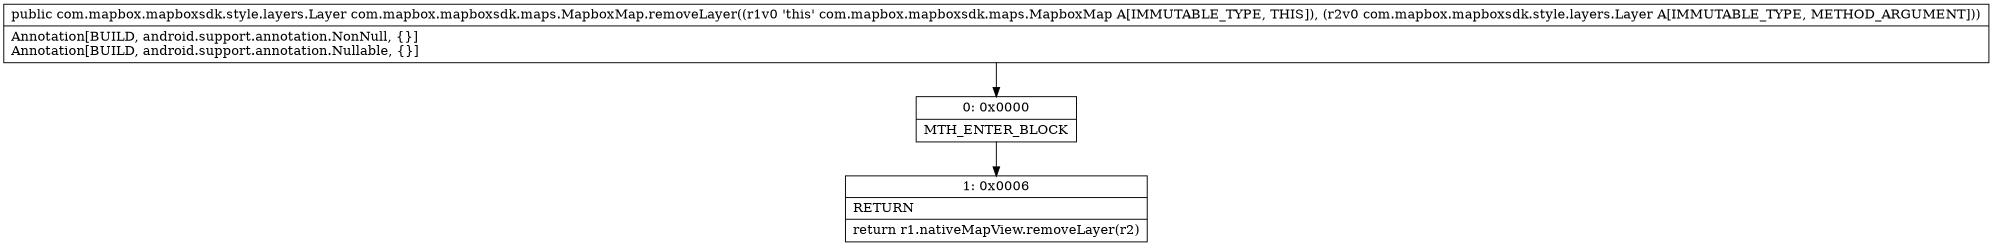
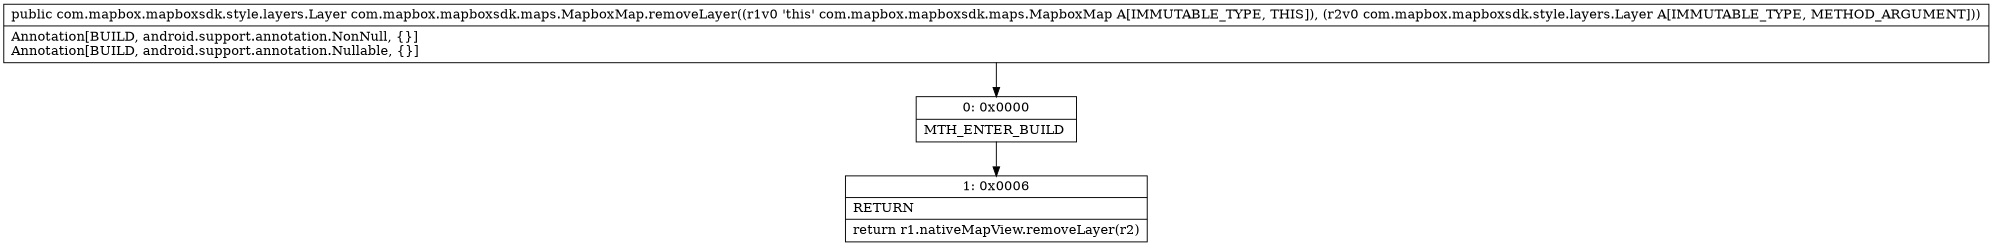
(996, 130) -> (994, 130)
